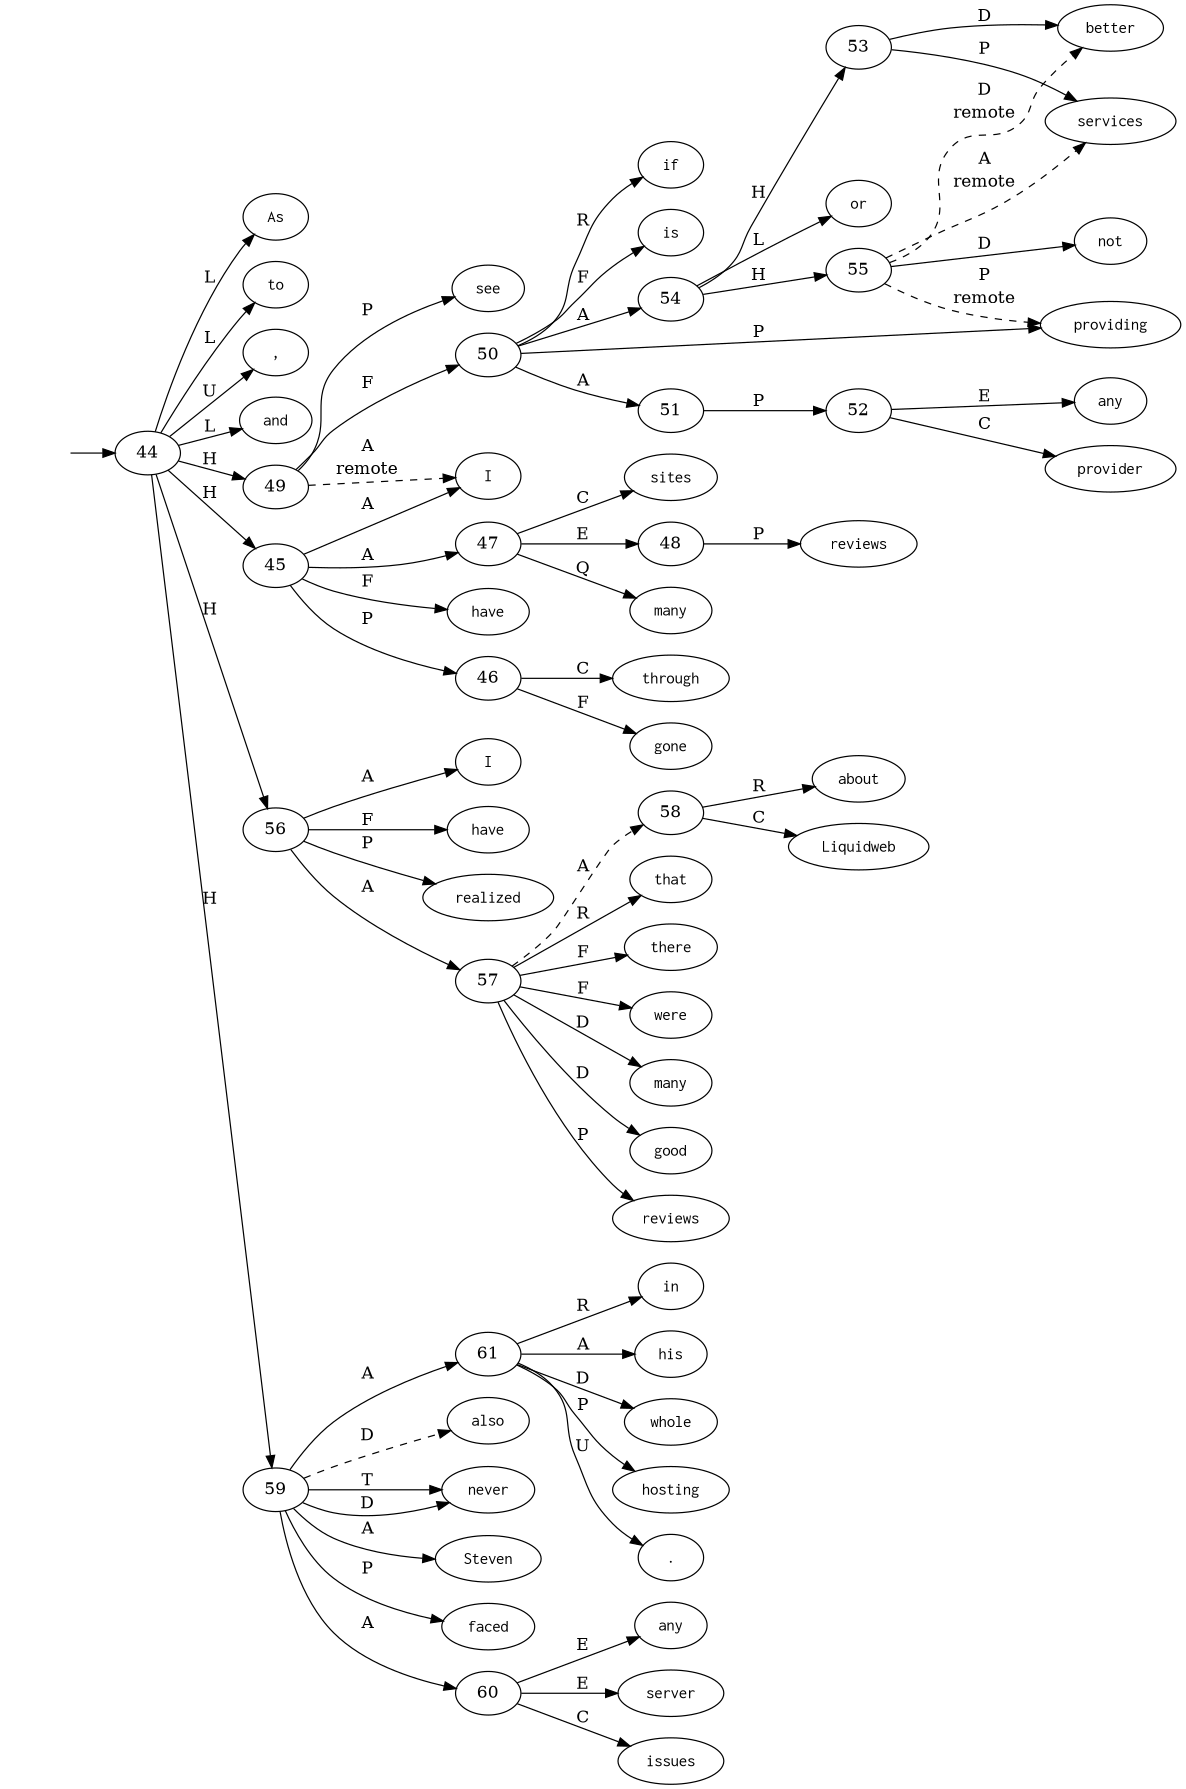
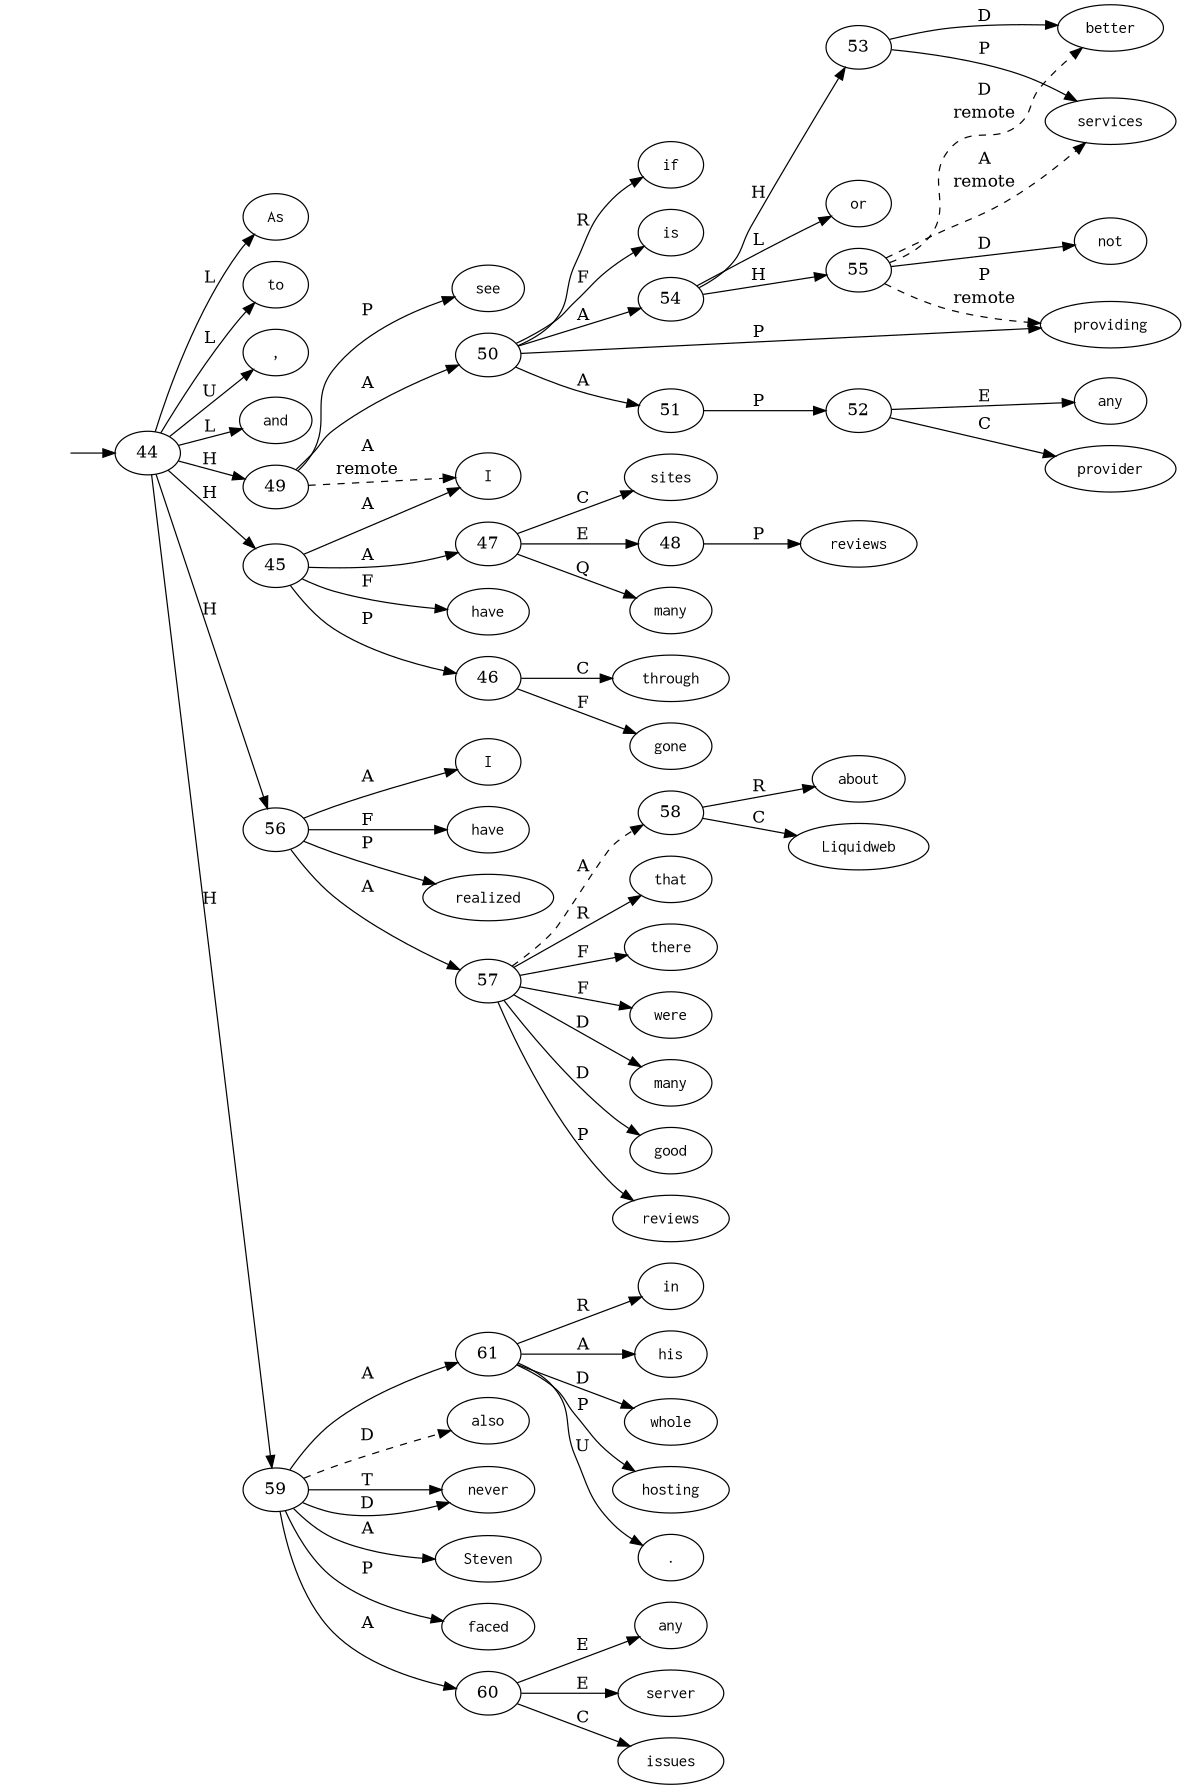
(367, 383) -> (367, 383)
